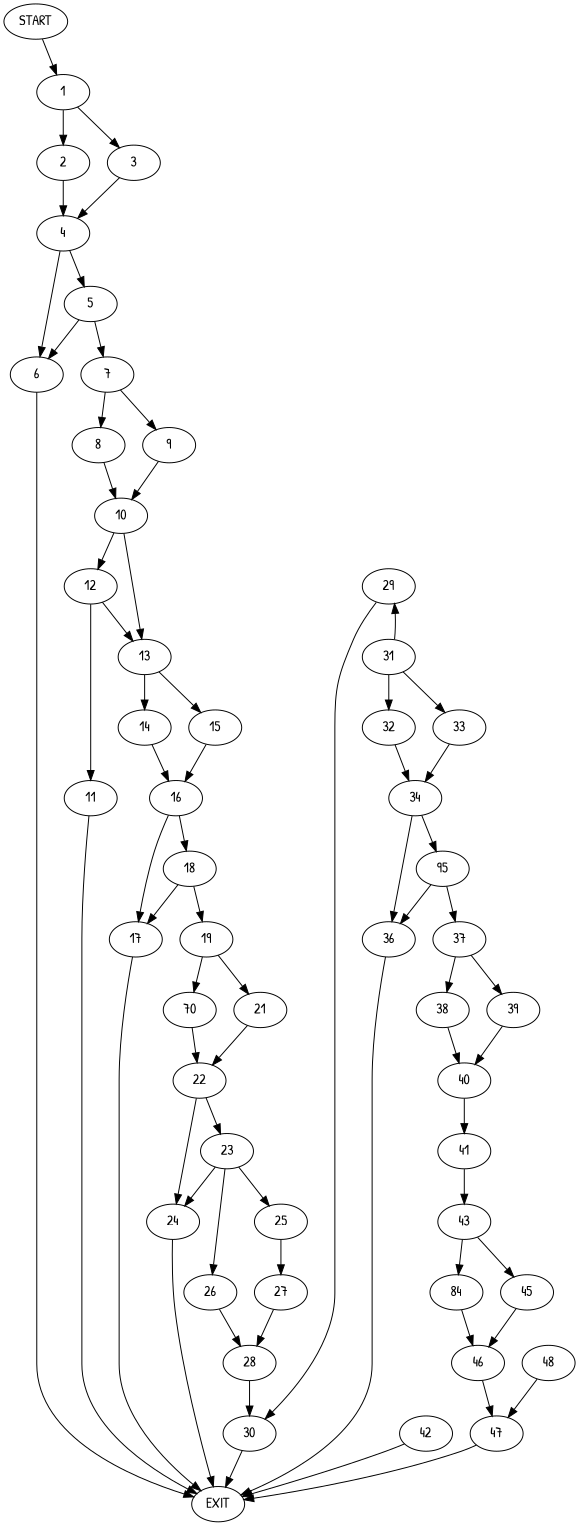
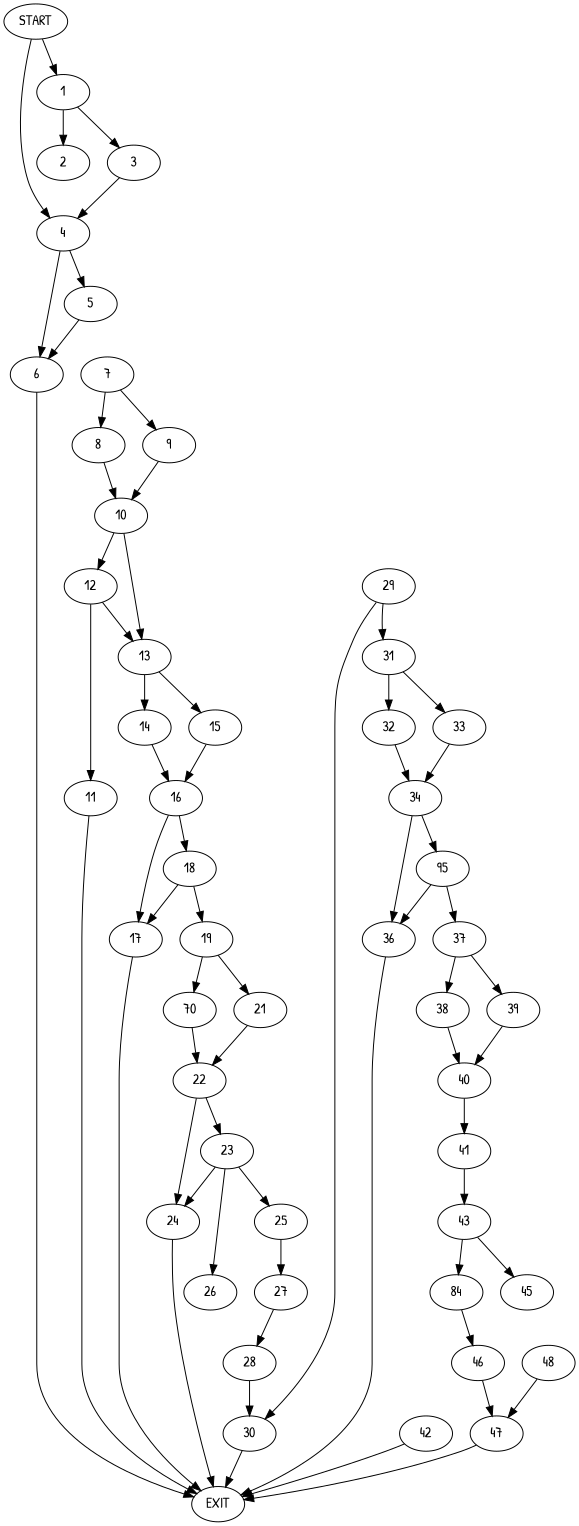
(63, 193) -> (21, 126)
(98, 334) -> none
(395, 627) -> (382, 617)
(228, 1323) -> none
(505, 1324) -> none
